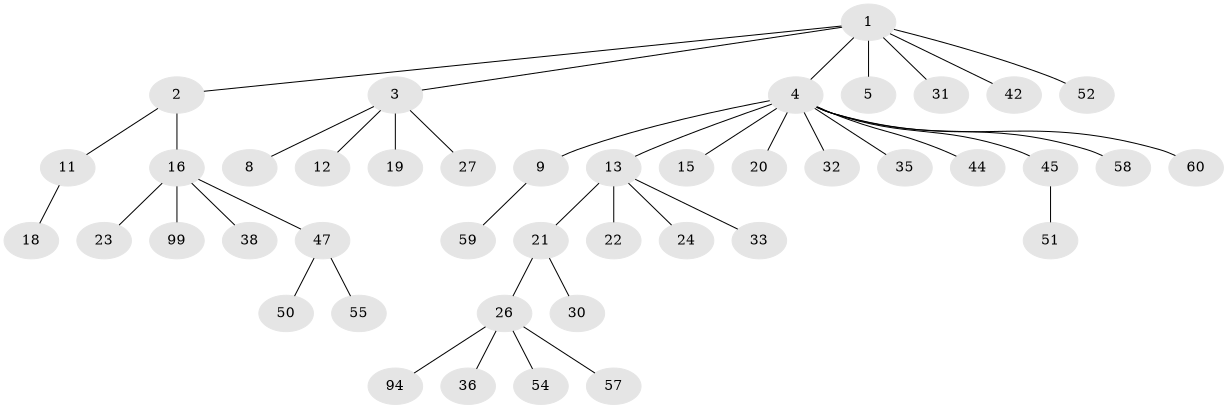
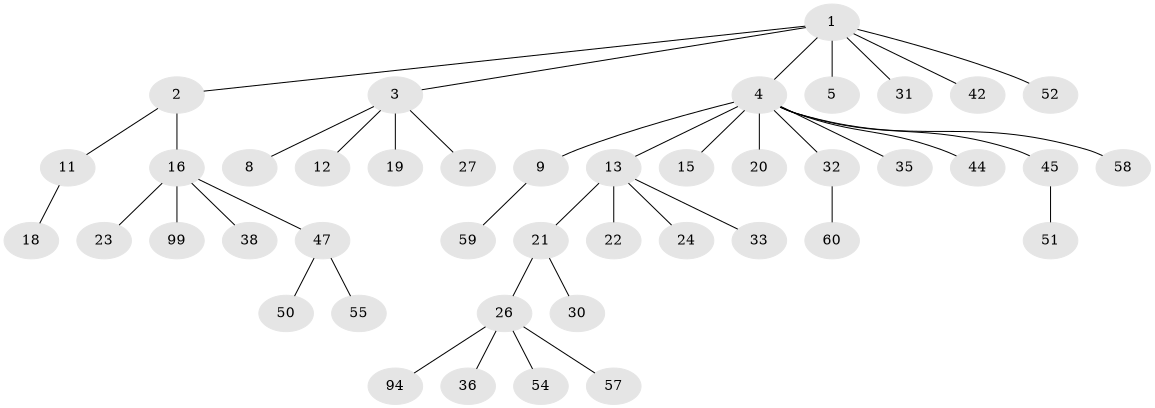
(1032, 131) -> (832, 204)
